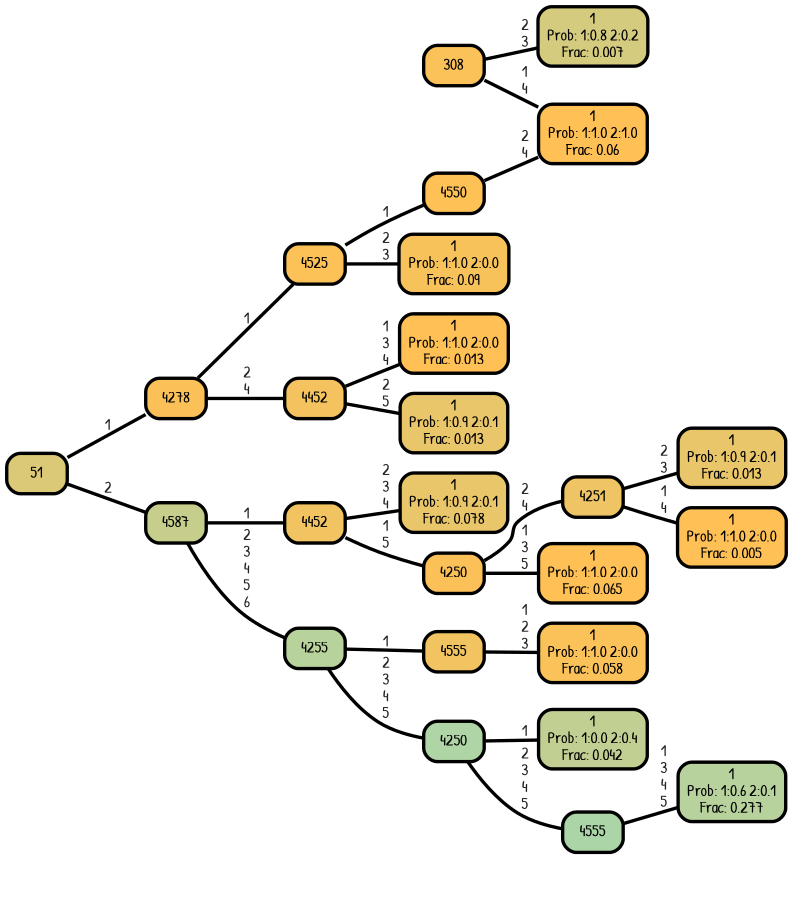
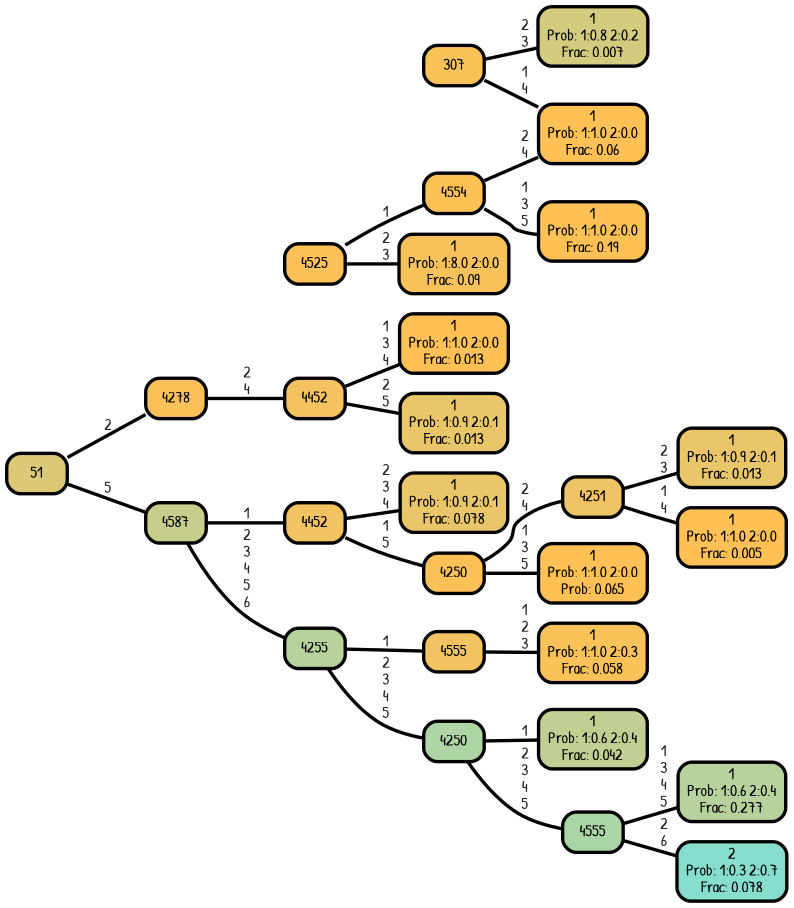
(454, 66) -> (454, 66)
(593, 134) -> (593, 134)
(454, 193) -> (454, 193)
none -> (593, 231)
(454, 264) -> (454, 264)
(246, 331) -> none
(106, 426) -> (106, 426)
(106, 489) -> (106, 489)
(593, 573) -> (593, 573)
(593, 653) -> (593, 653)
(593, 739) -> (593, 739)
(732, 792) -> (732, 792)
none -> (732, 871)
